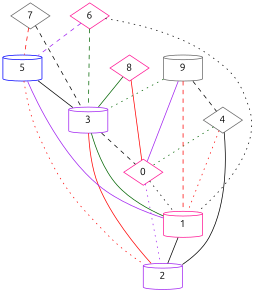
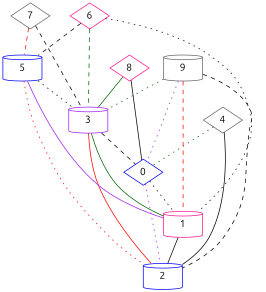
(60, 39) -> (60, 39)
(55, 94) -> (55, 94)
(205, 96) -> (246, 171)
(136, 120) -> (136, 120)
(163, 121) -> (163, 121)
(203, 171) -> none
(143, 172) -> (143, 172)
(163, 276) -> (163, 276)
